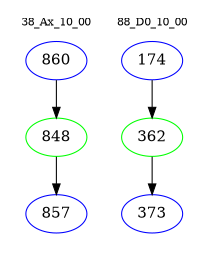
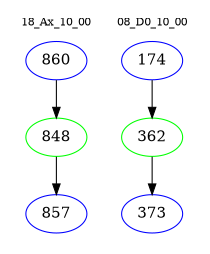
(56, 23) -> (56, 23)
(153, 23) -> (153, 23)
